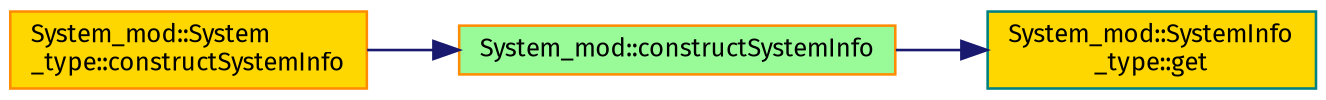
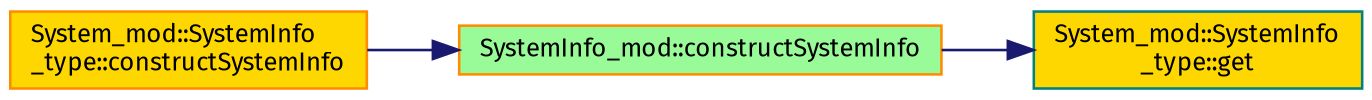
(189, 50) -> (189, 50)
(677, 50) -> (700, 50)
